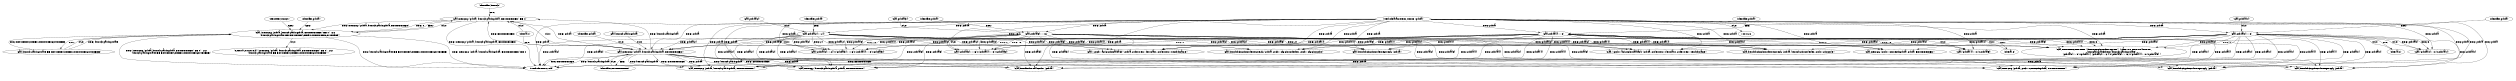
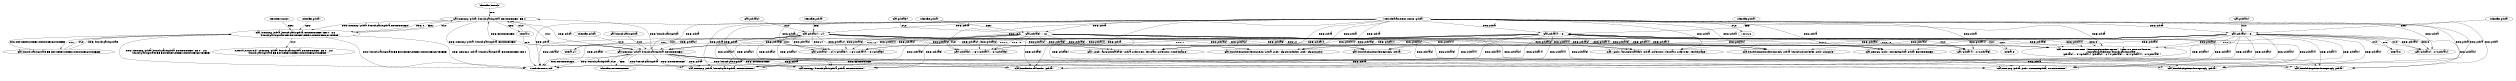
none -> (507, 26)
none -> (1592, 40)
none -> (570, 52)
